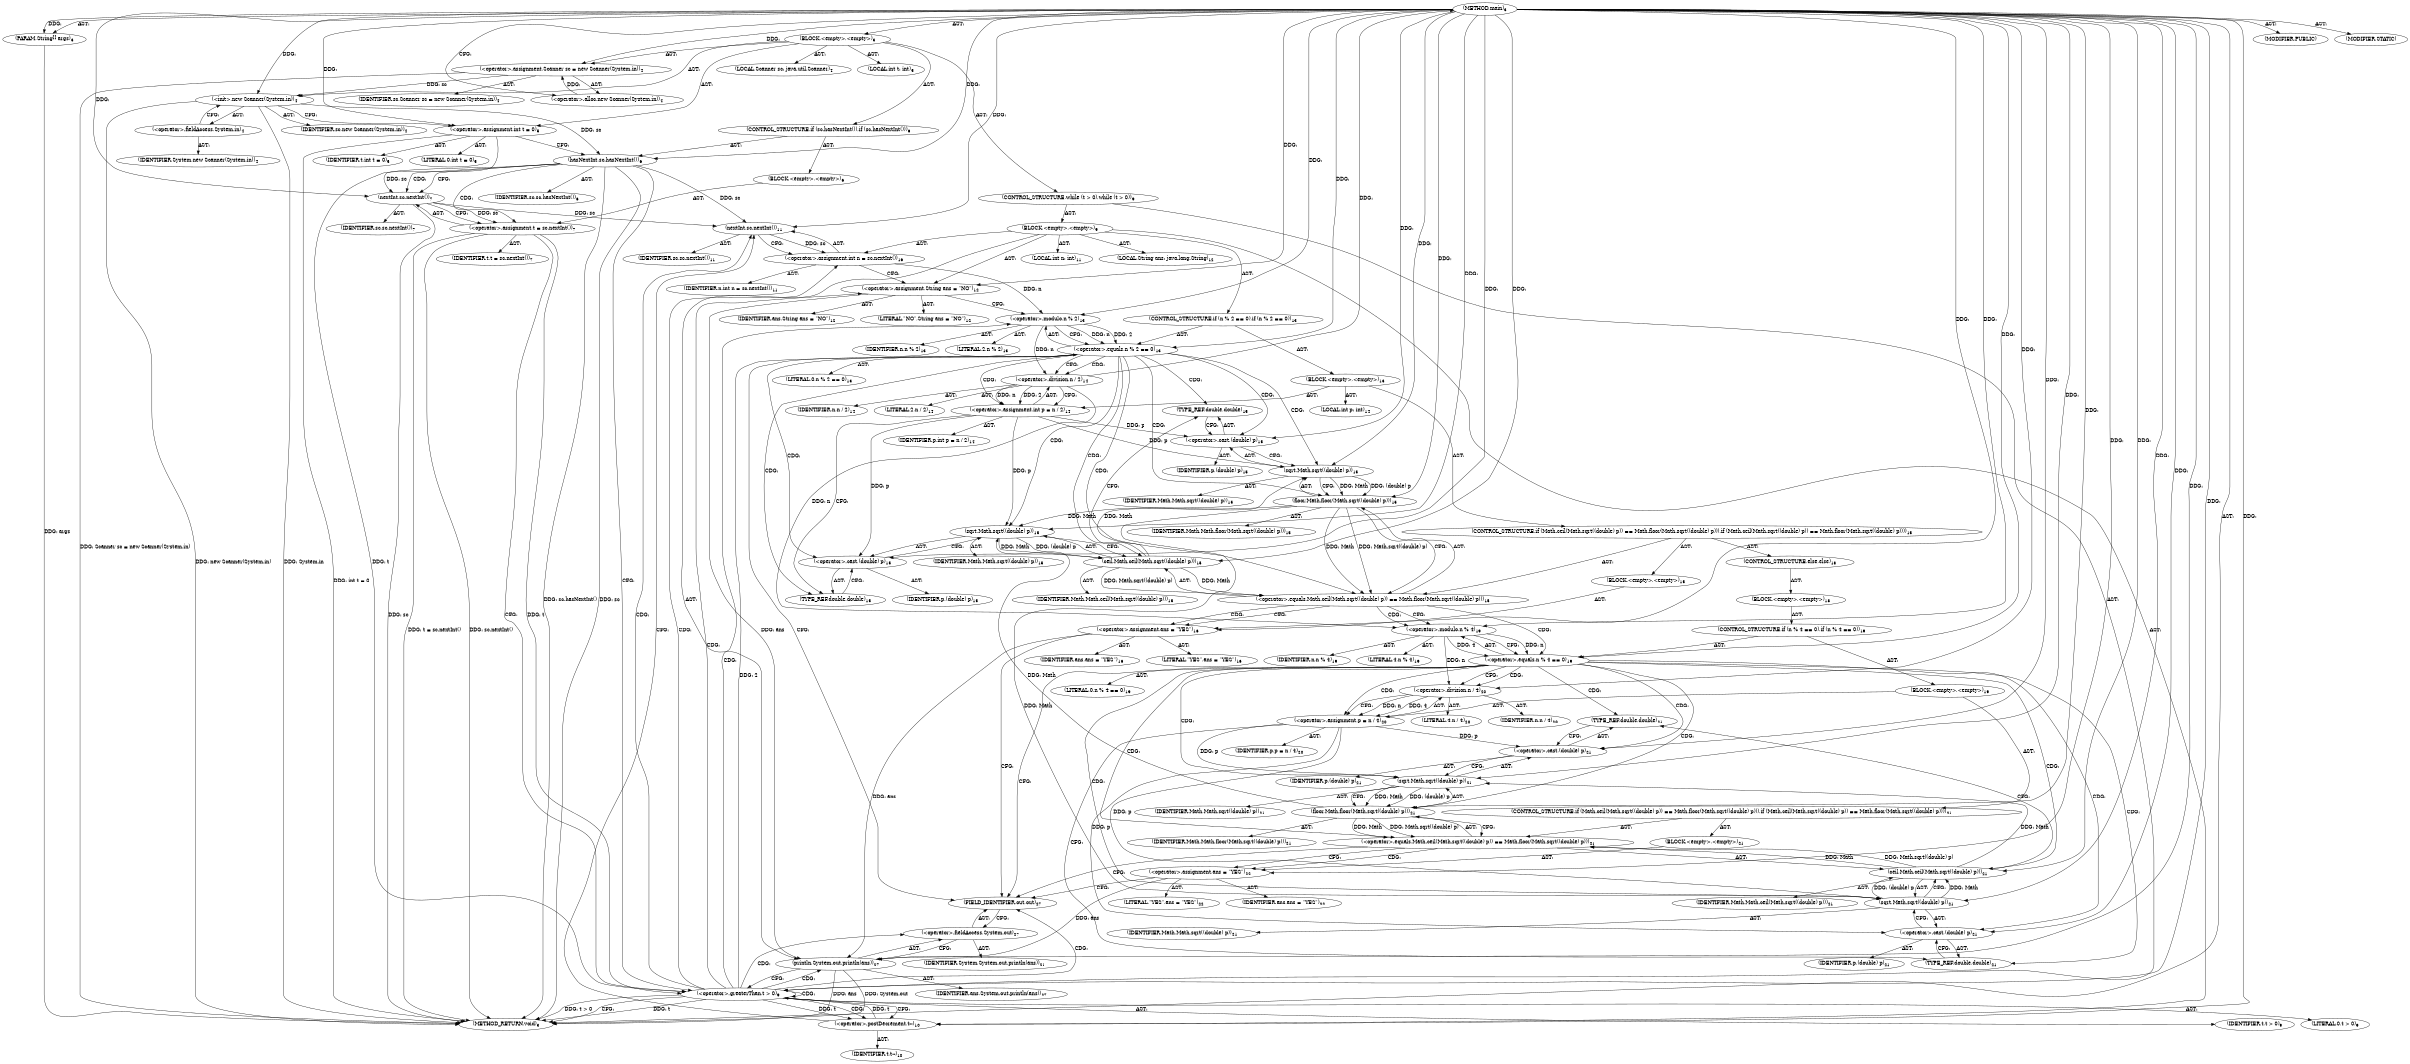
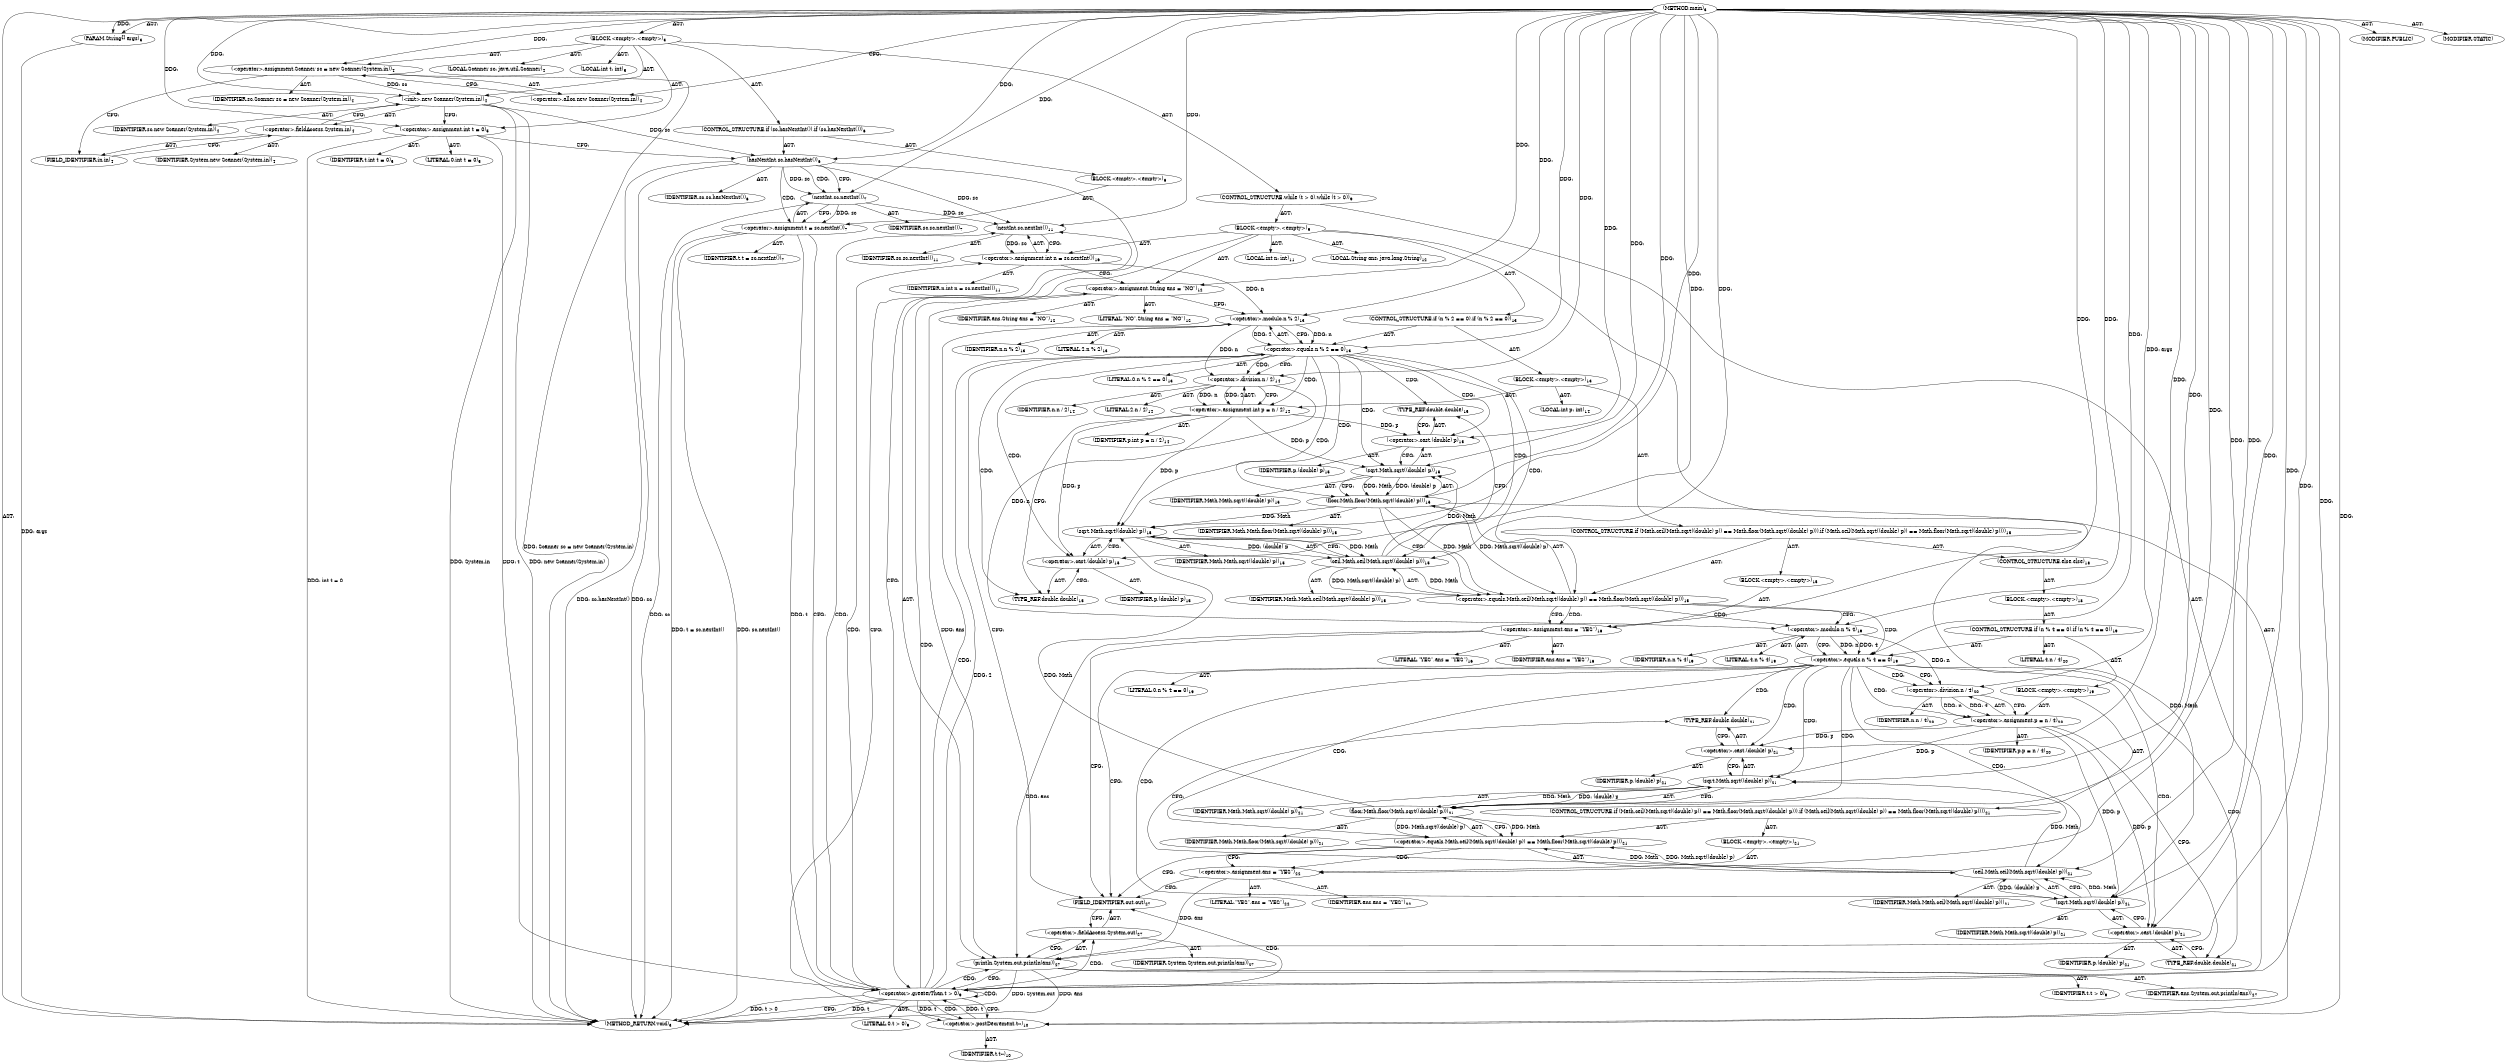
(575, 85) -> (473, 85)
none -> (79, 161)
(1359, 268) -> (1579, 288)
(2029, 350) -> (2159, 350)
(1449, 704) -> (2044, 644)
(1043, 963) -> (1252, 963)
(1461, 1019) -> (1570, 971)
